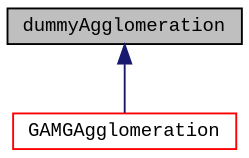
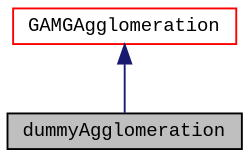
(125, 89) -> (125, 89)
